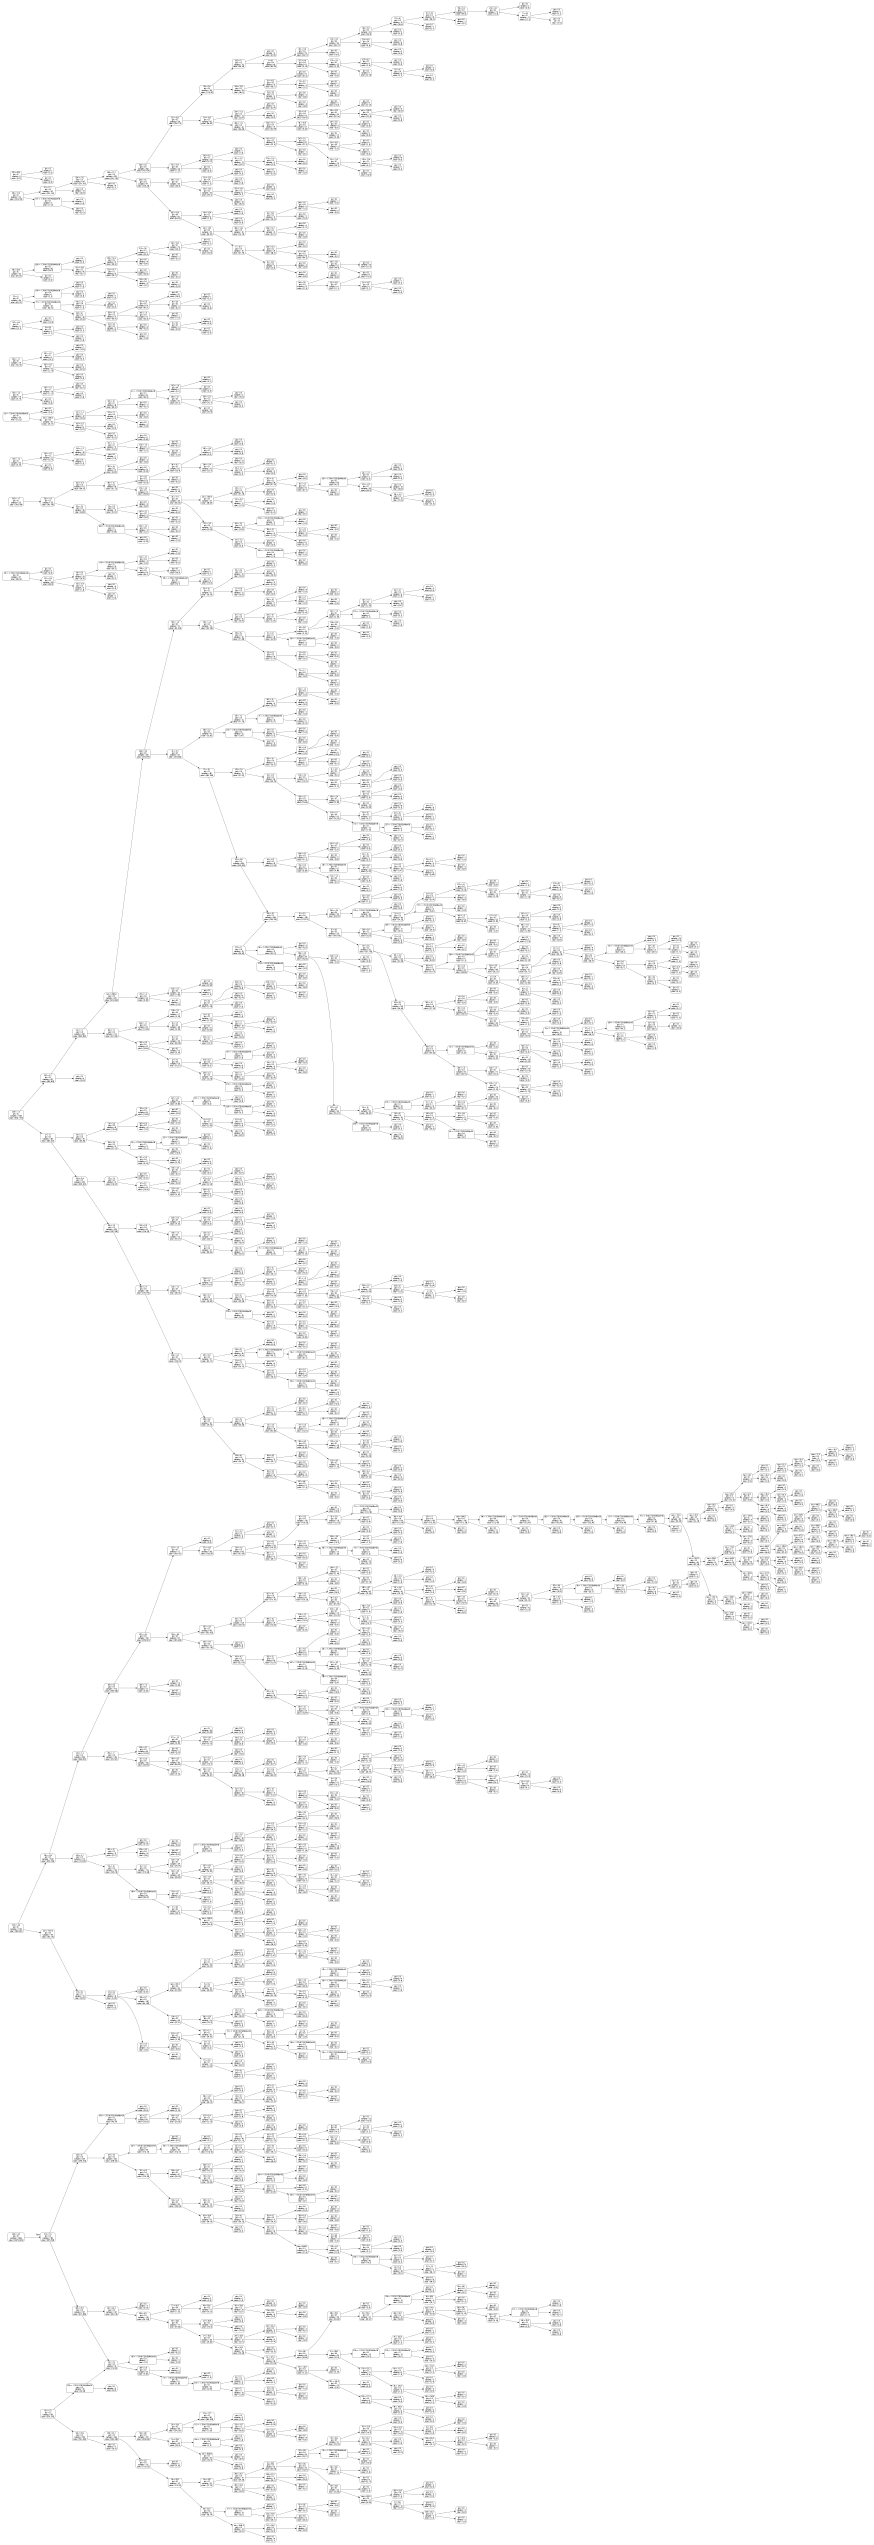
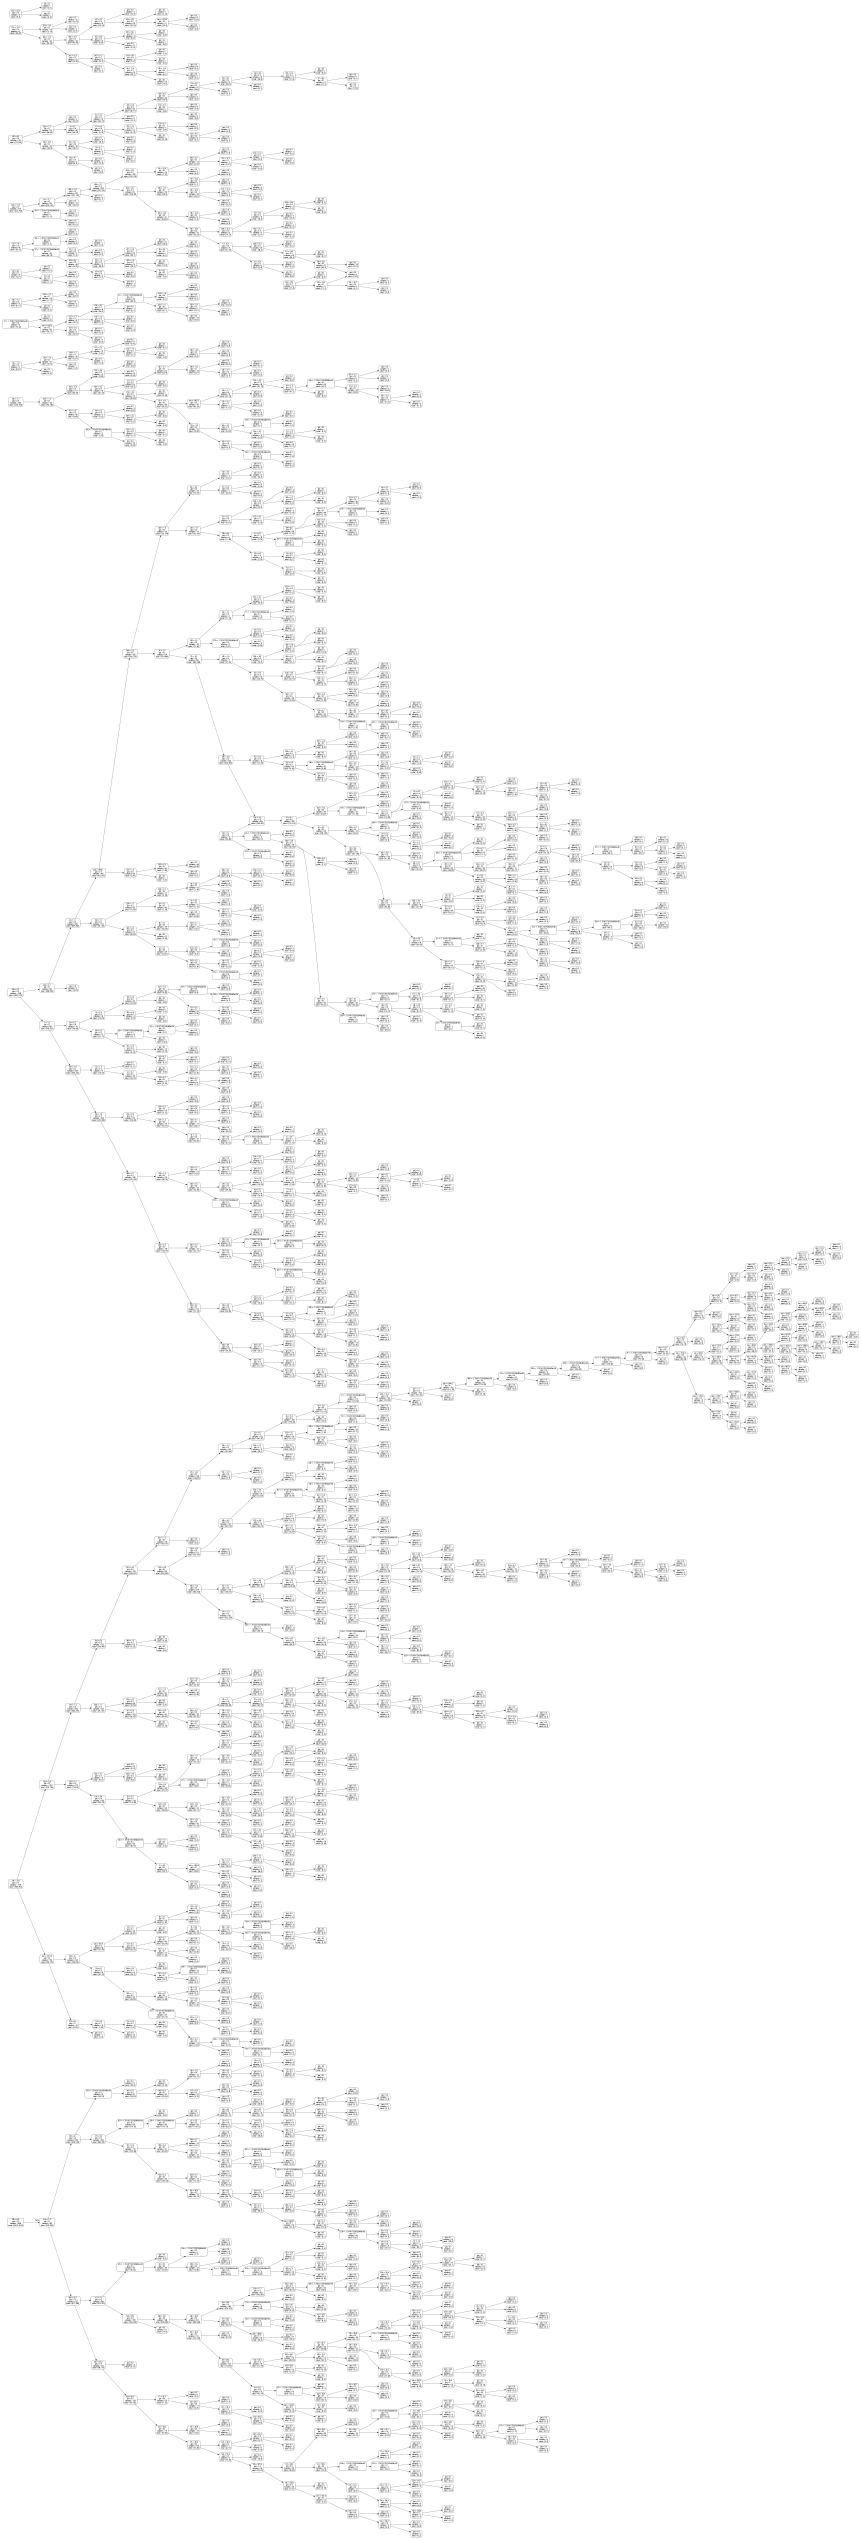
(175, 121) -> none
none -> (226, 1615)
(286, 1741) -> (273, 1719)
none -> (181, 1777)
(126, 1998) -> (59, 1959)
(190, 2035) -> (146, 1996)
none -> (273, 2289)
(95, 2338) -> (85, 2301)
